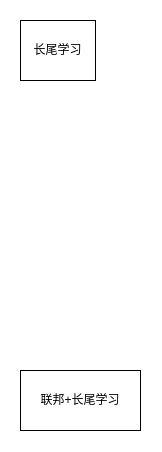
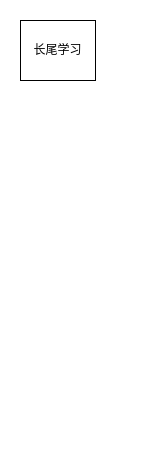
(81, 401) -> none
